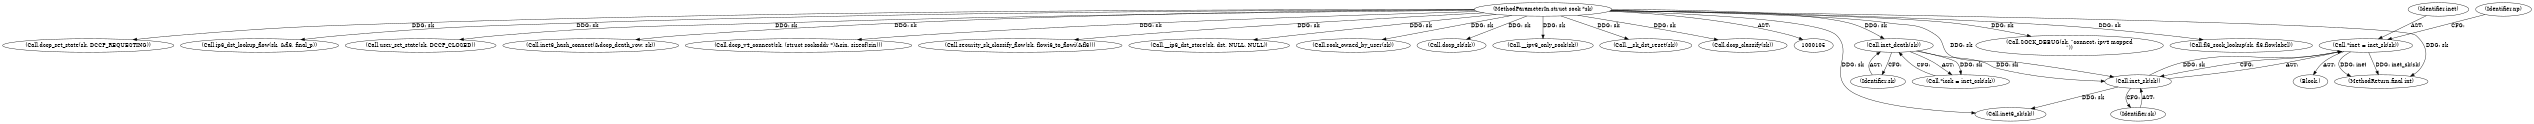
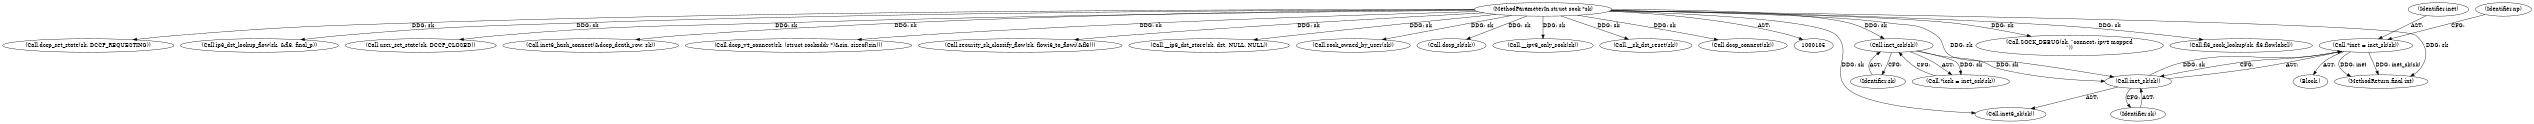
(1743, 45) -> (1743, 45)
(1894, 45) -> (1894, 45)
(2093, 98) -> (2093, 98)
